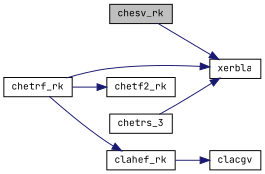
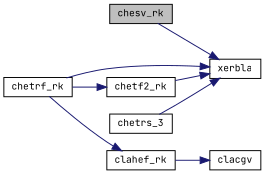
none -> (188, 78)
